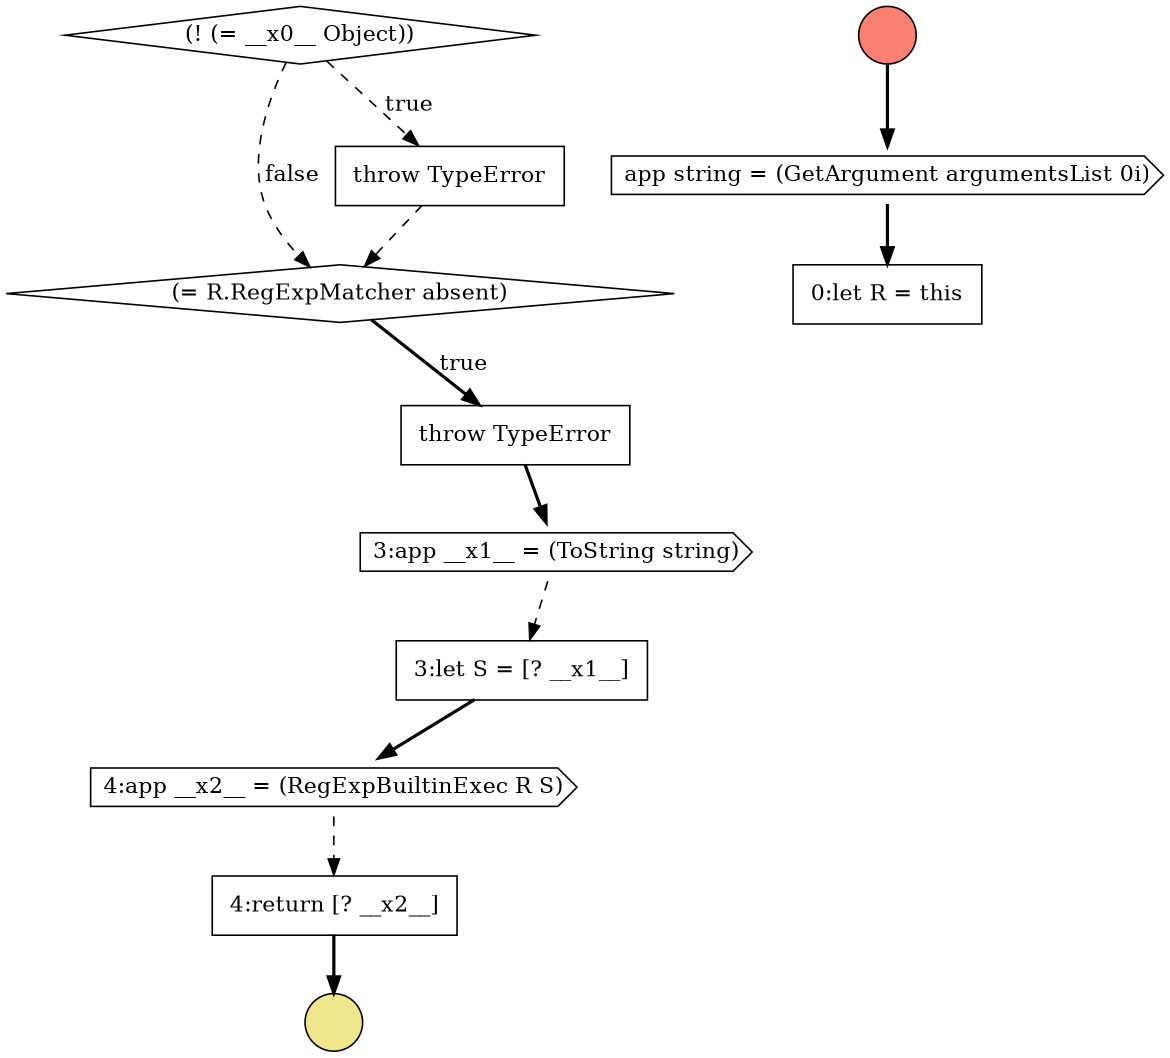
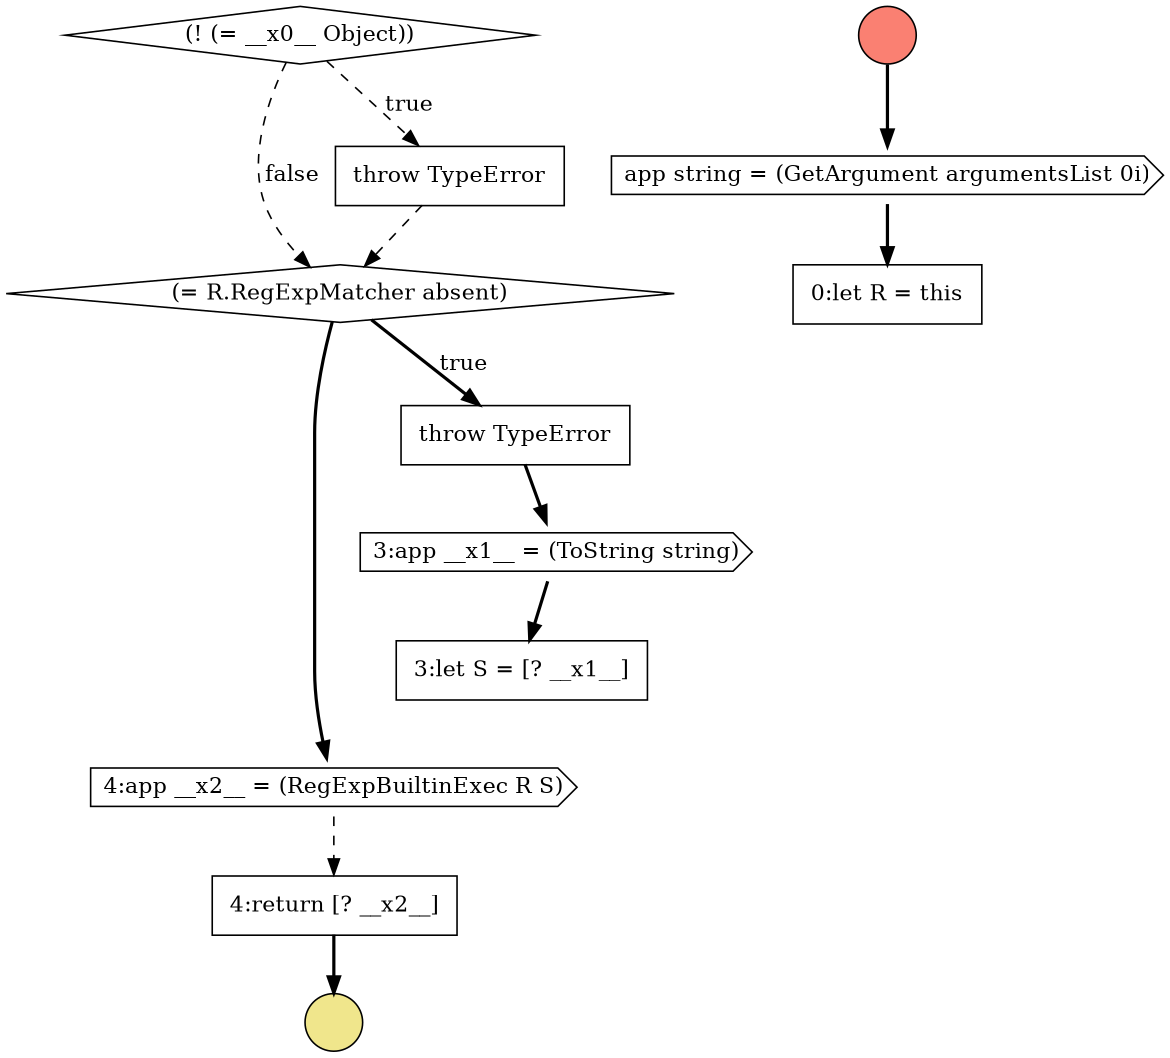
(541, 603) -> (541, 603)
(434, 724) -> (315, 531)
